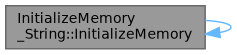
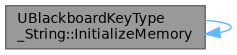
(105, 27) -> (105, 27)
